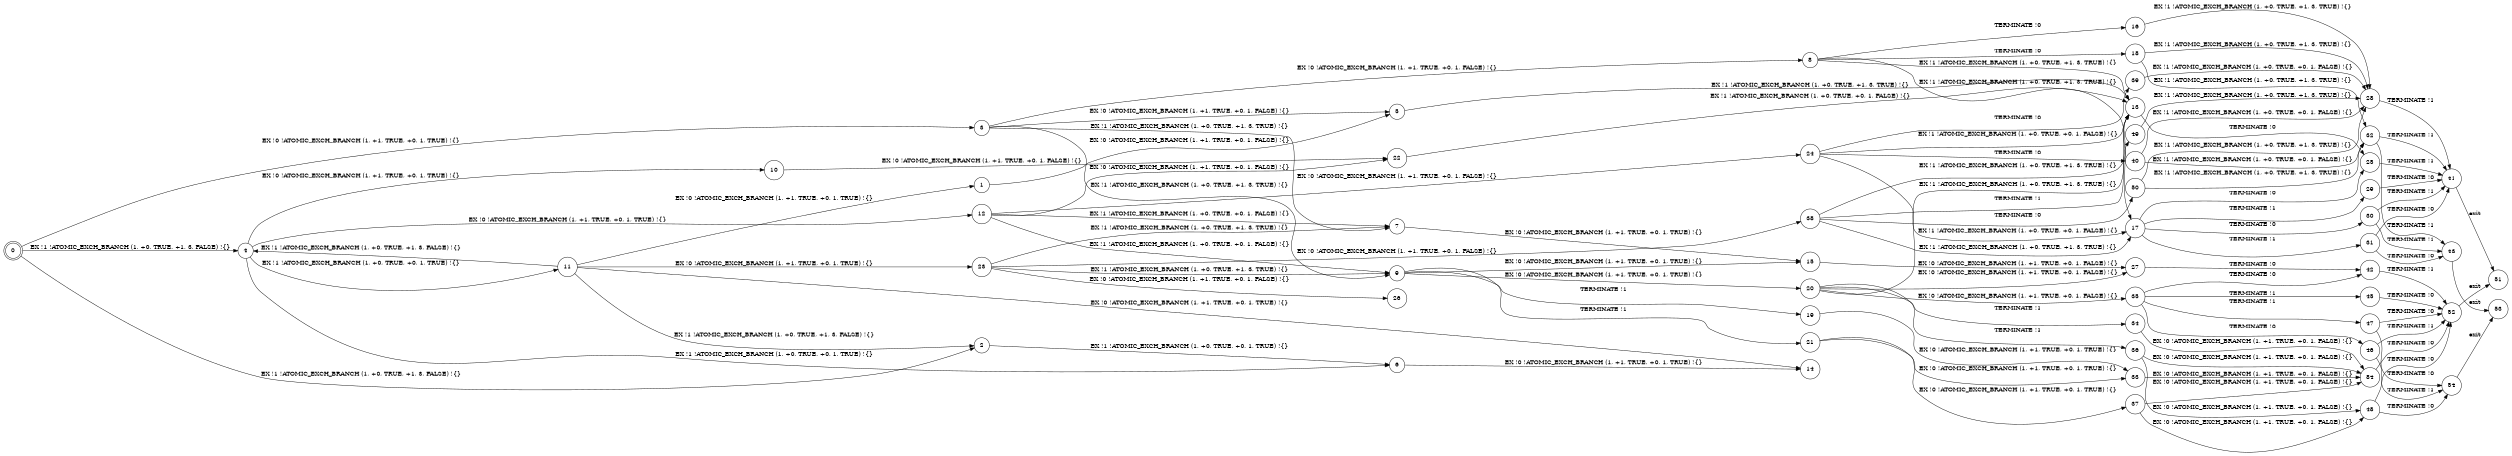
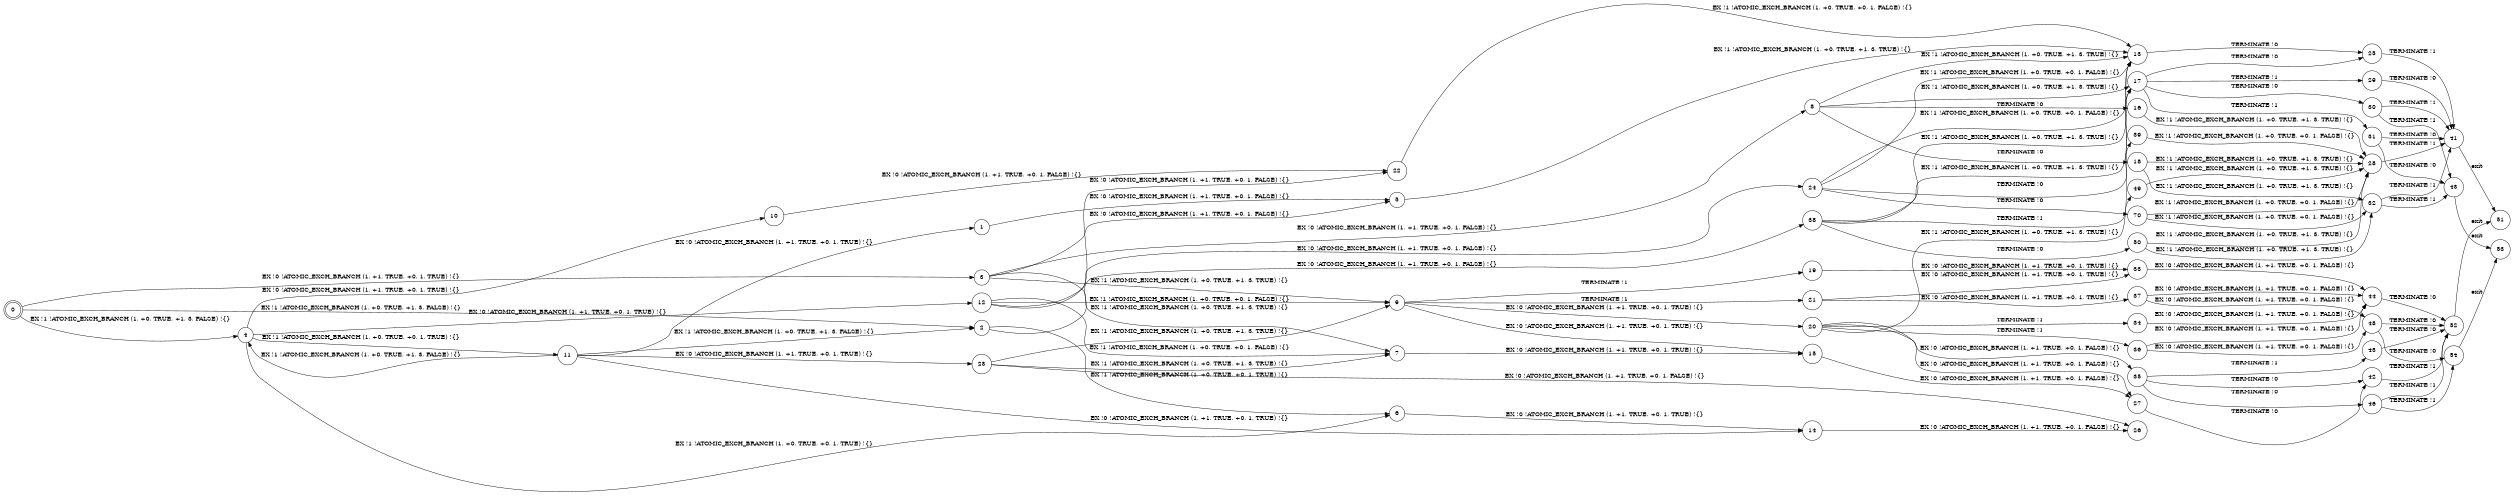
(2135, 161) -> (2137, 216)
(1395, 257) -> (1379, 268)
(2370, 324) -> none
(2370, 377) -> (2372, 297)
none -> (1973, 431)
